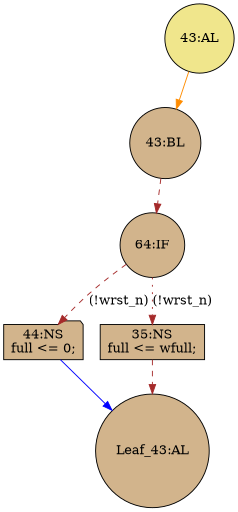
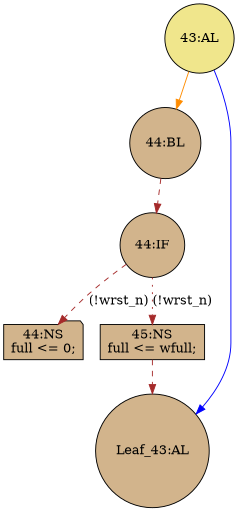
(165, 143) -> (165, 143)
(152, 245) -> (152, 245)
(152, 342) -> (152, 342)
(83, 382) -> (231, 241)
